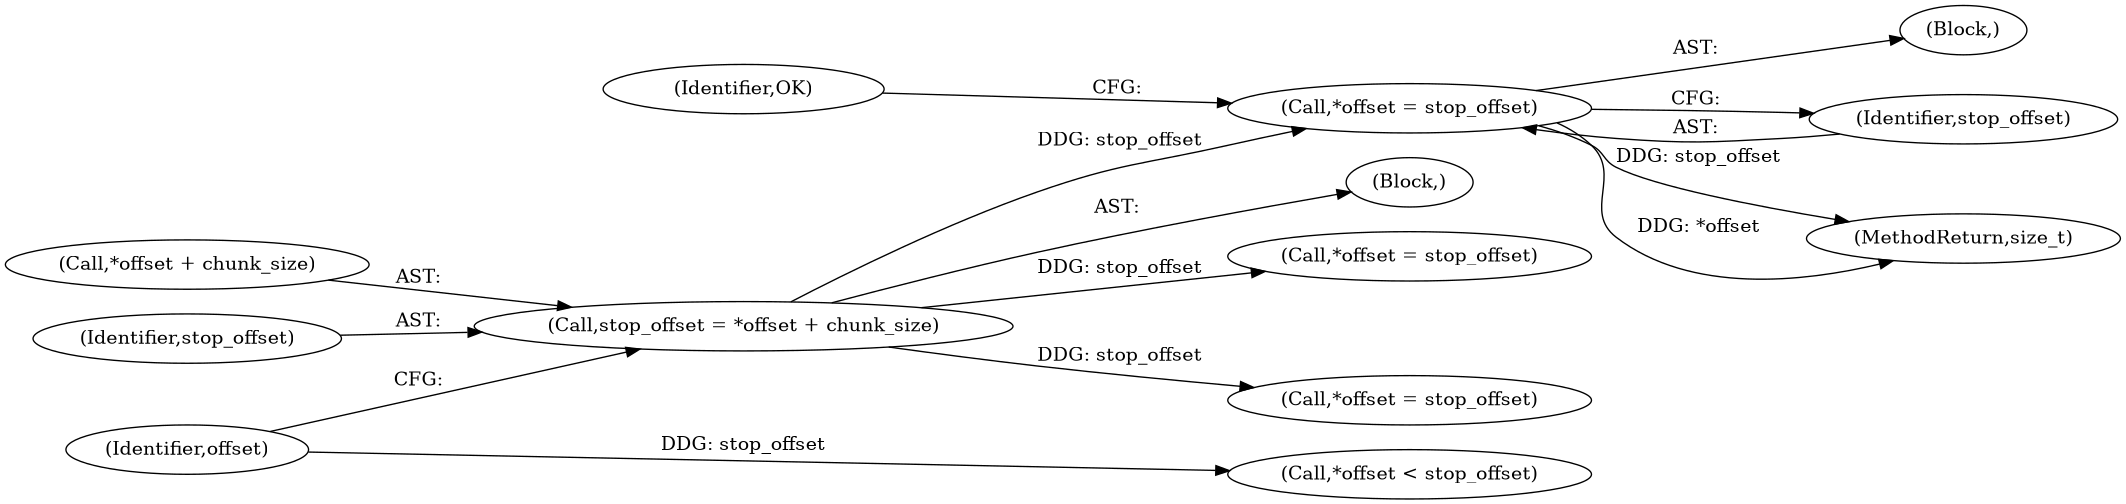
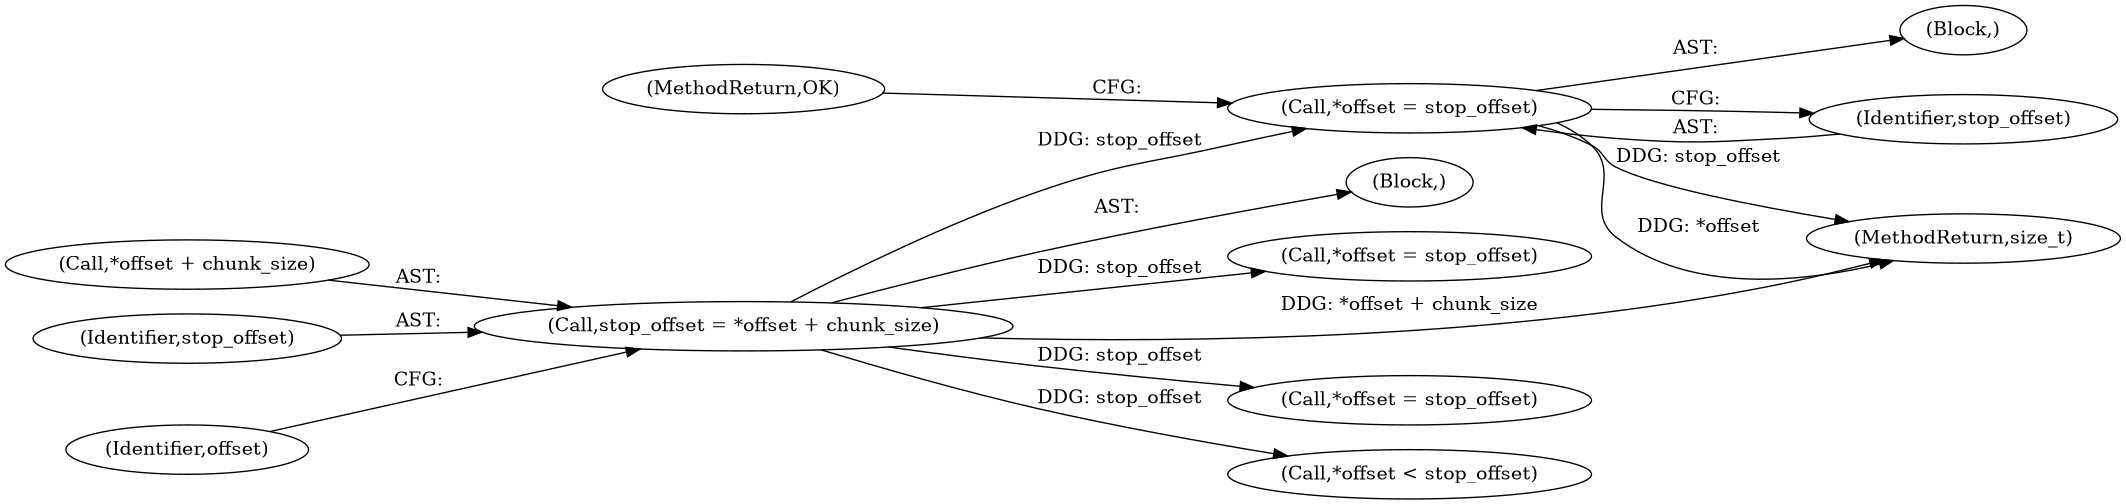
(744, 89) -> (744, 89)
none -> (1428, 329)
(762, 461) -> (1046, 410)
